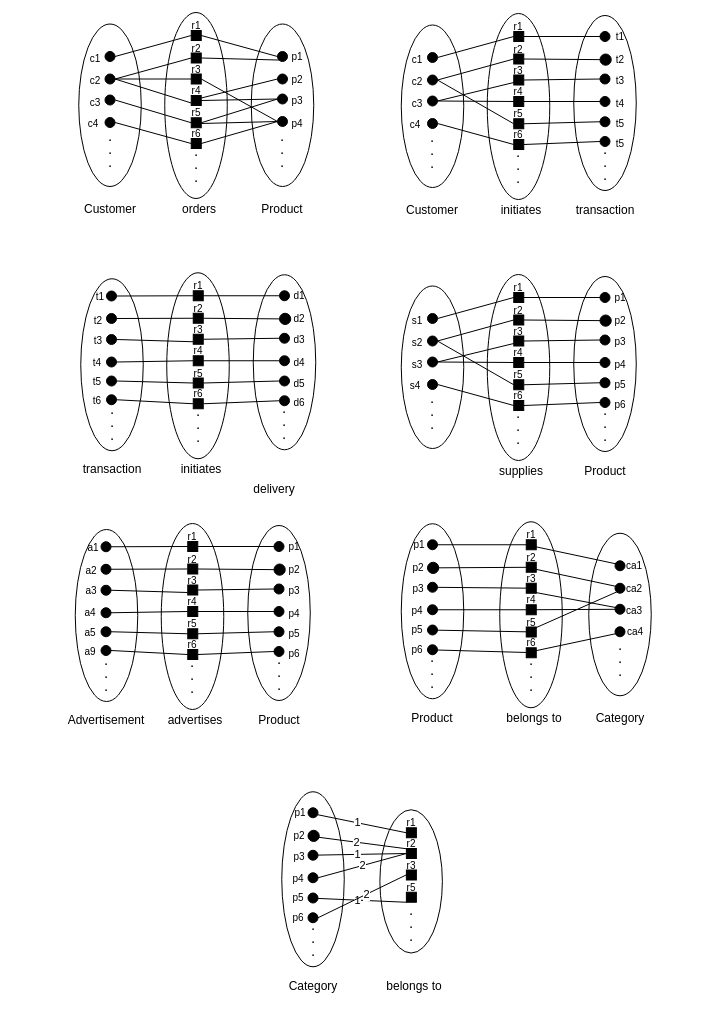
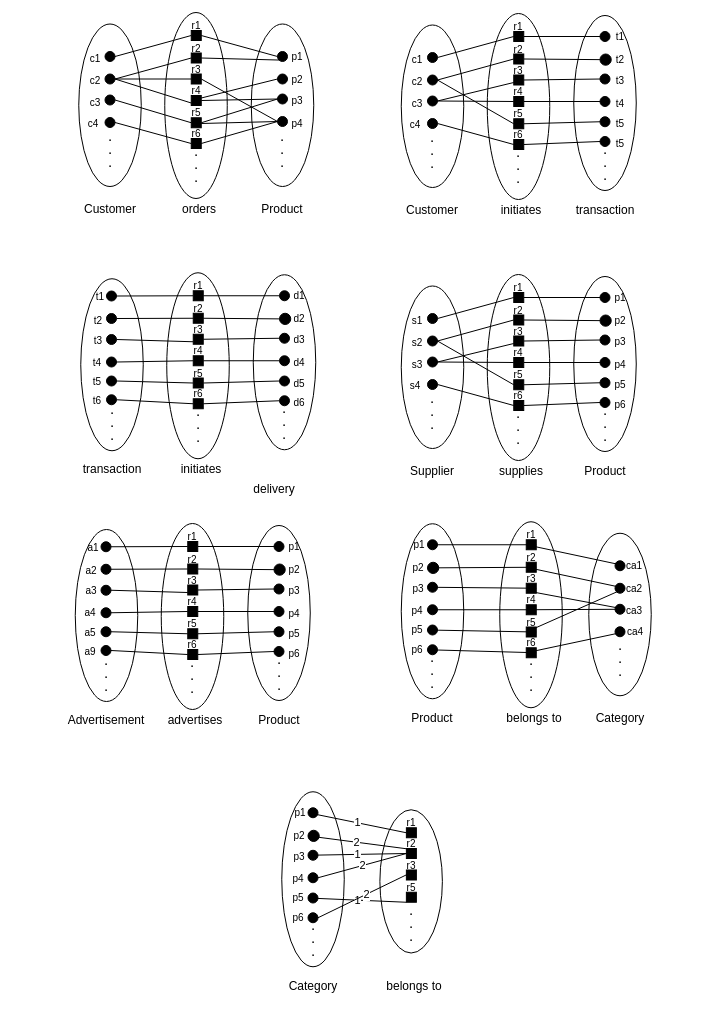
none -> (433, 472)
